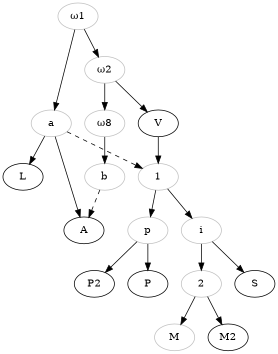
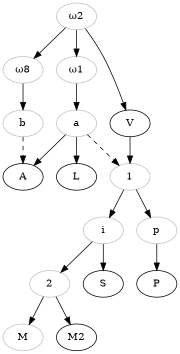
(90, 40) -> (77, 39)
(94, 284) -> none
